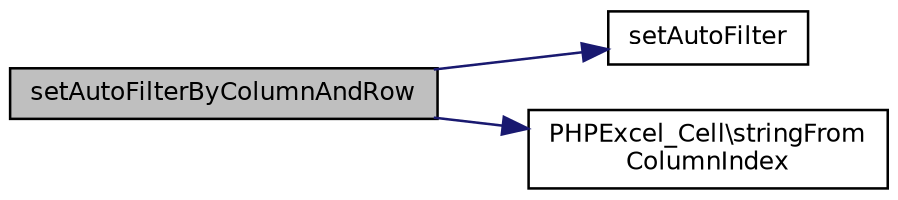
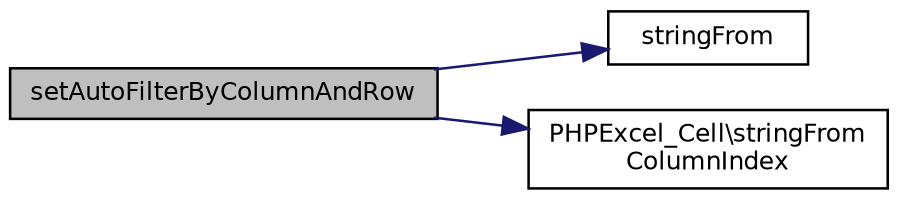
(708, 38) -> (708, 38)
